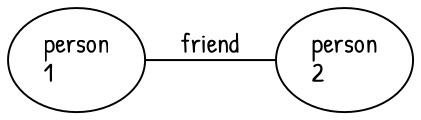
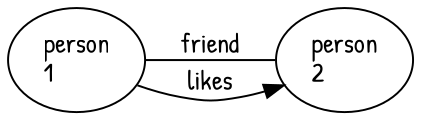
none -> (201, 100)
